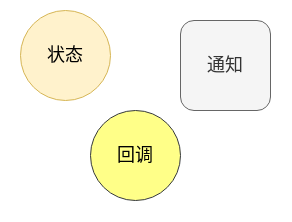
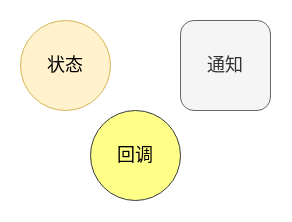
(66, 56) -> (66, 66)
